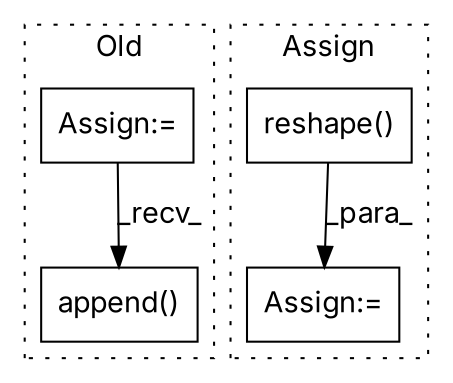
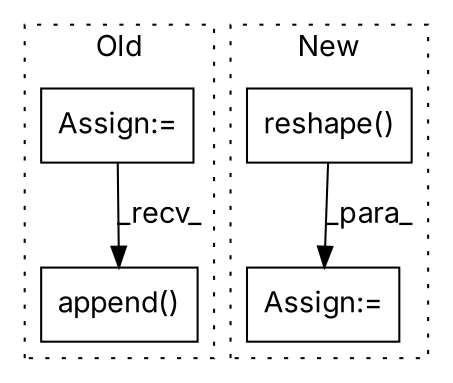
(329, 48) -> (329, 48)
